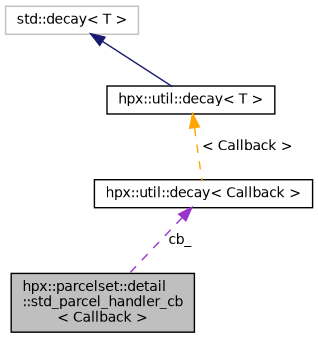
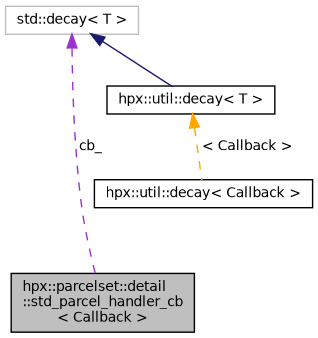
(156, 246) -> (77, 162)
